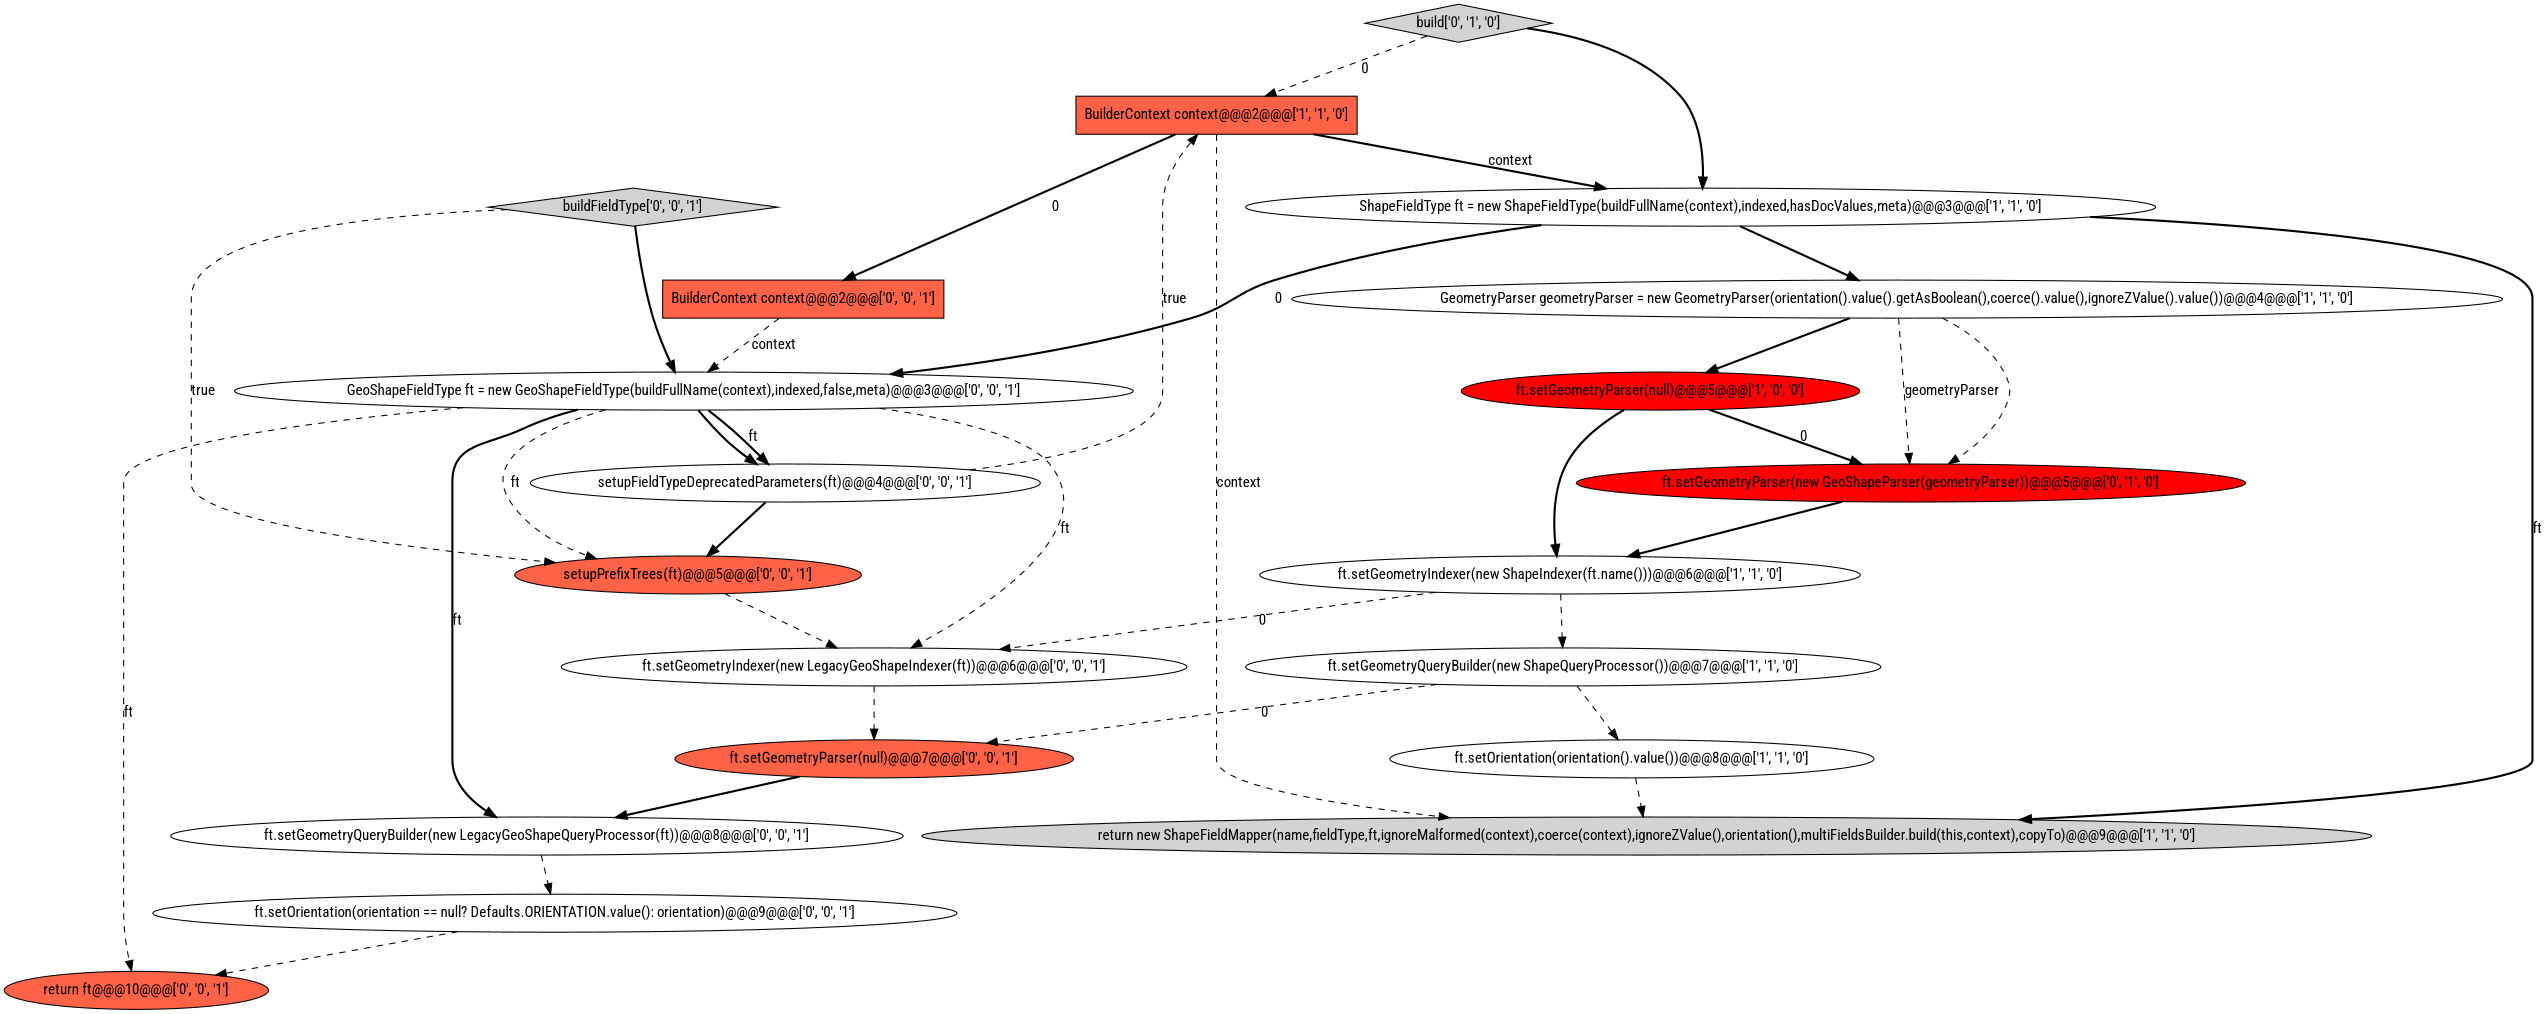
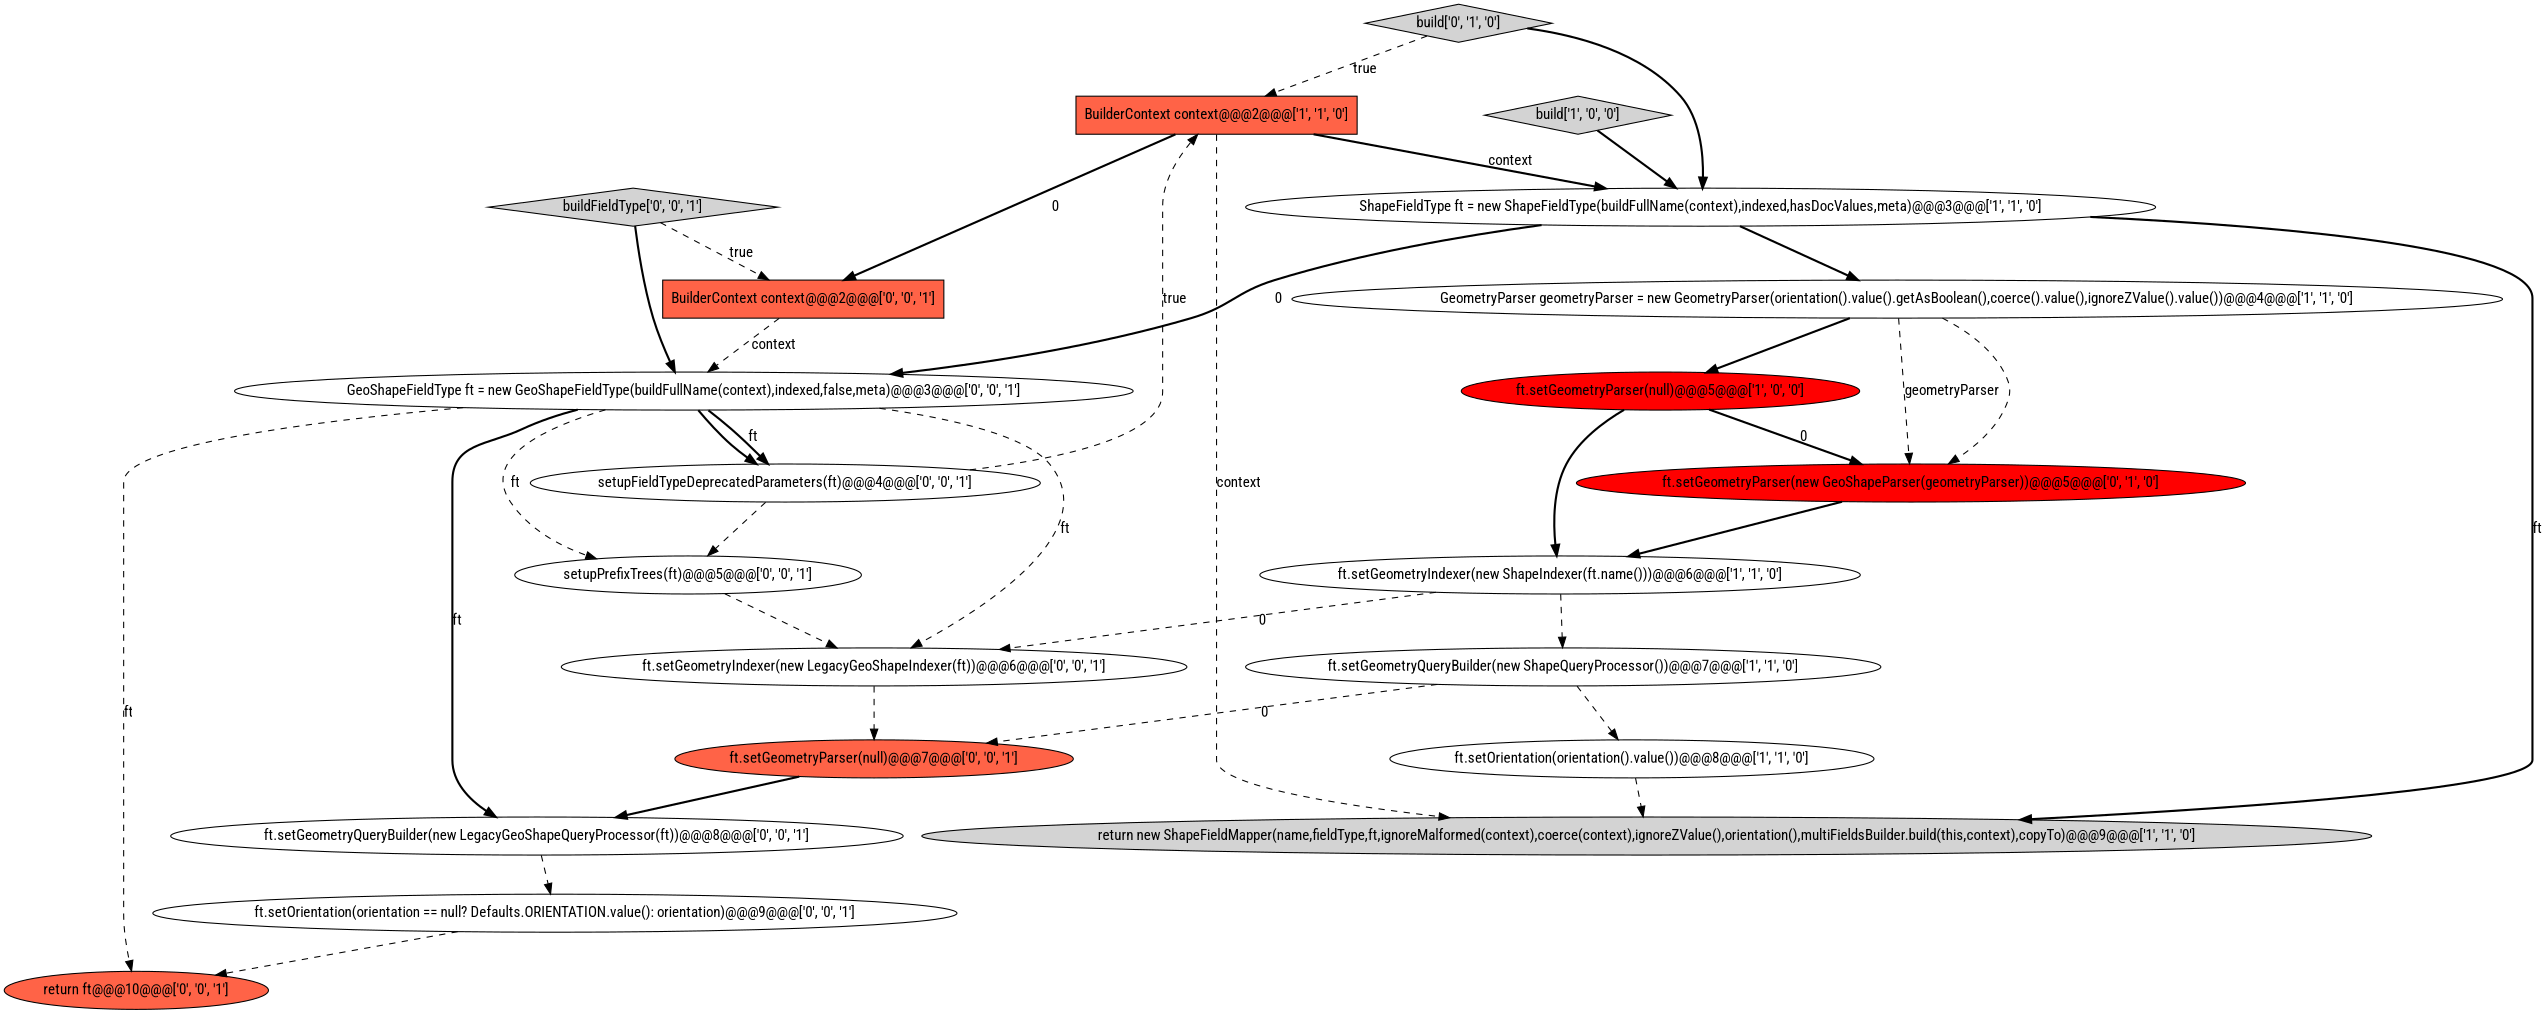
(1365, 69) -> (1365, 69)
none -> (1578, 115)
(191, 403) -> (710, 249)
(741, 525) -> (741, 525)
(688, 575) -> (688, 575)
